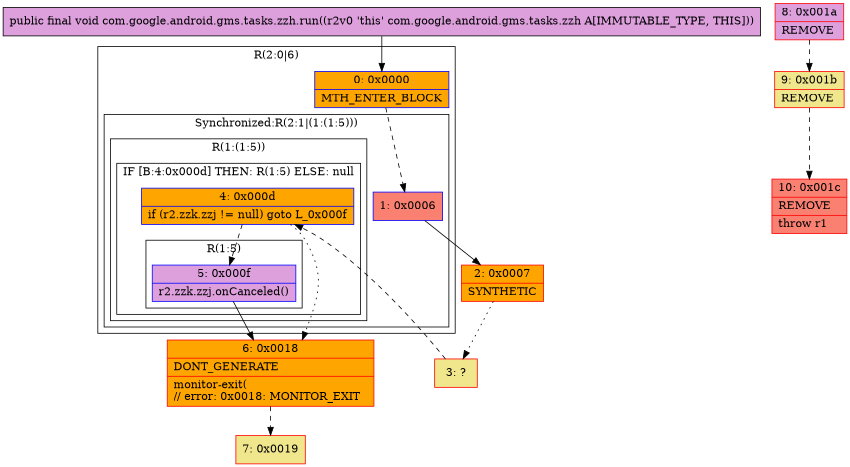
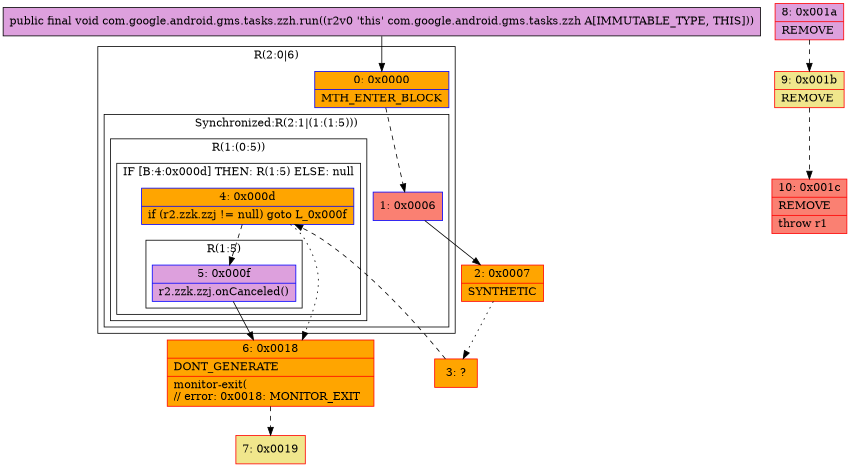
(239, 148) -> (239, 148)
(456, 373) -> (456, 373)
